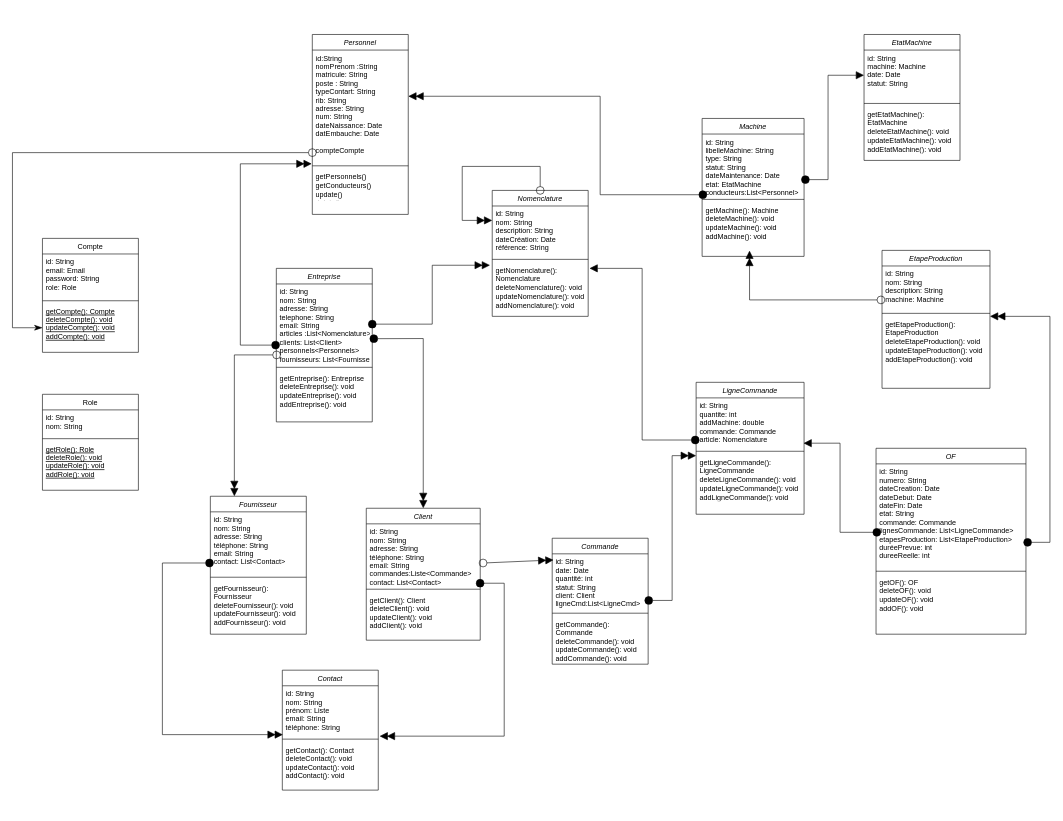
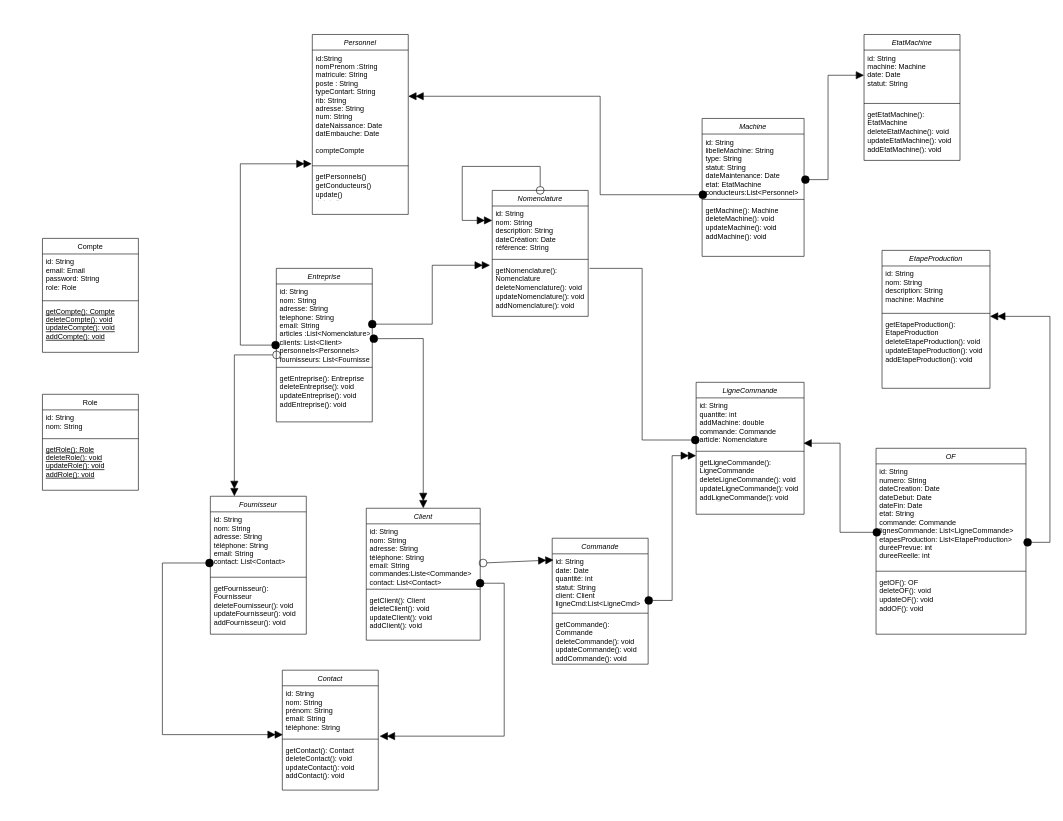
(72, 153) -> none
(599, 268) -> (595, 268)
(750, 284) -> none
(302, 694) -> (302, 694)
